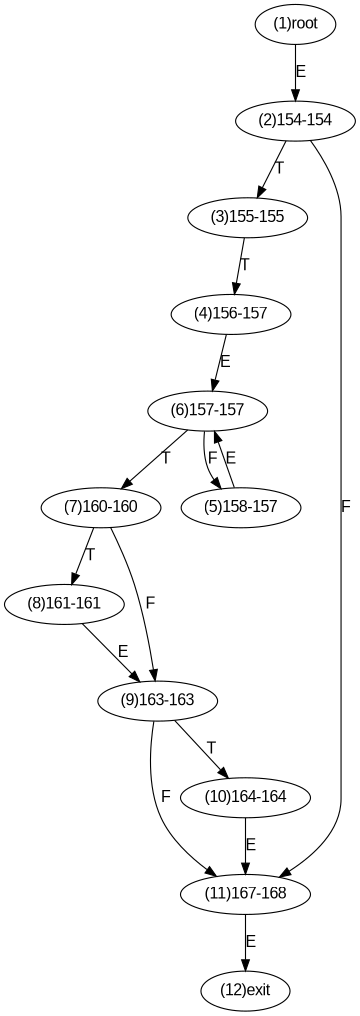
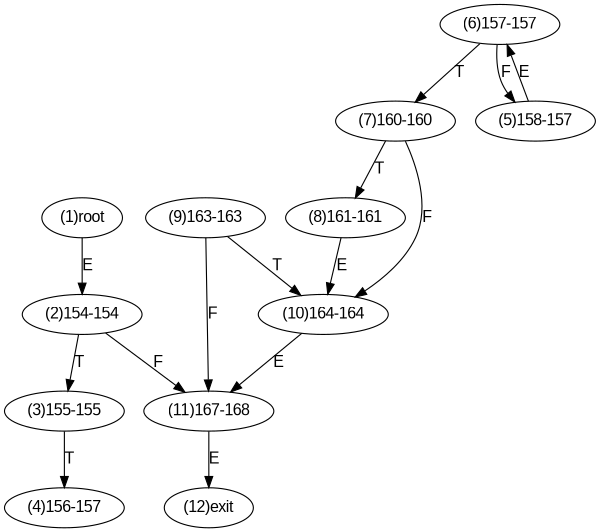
(221, 357) -> none
(138, 597) -> (420, 225)
(107, 649) -> (336, 261)
